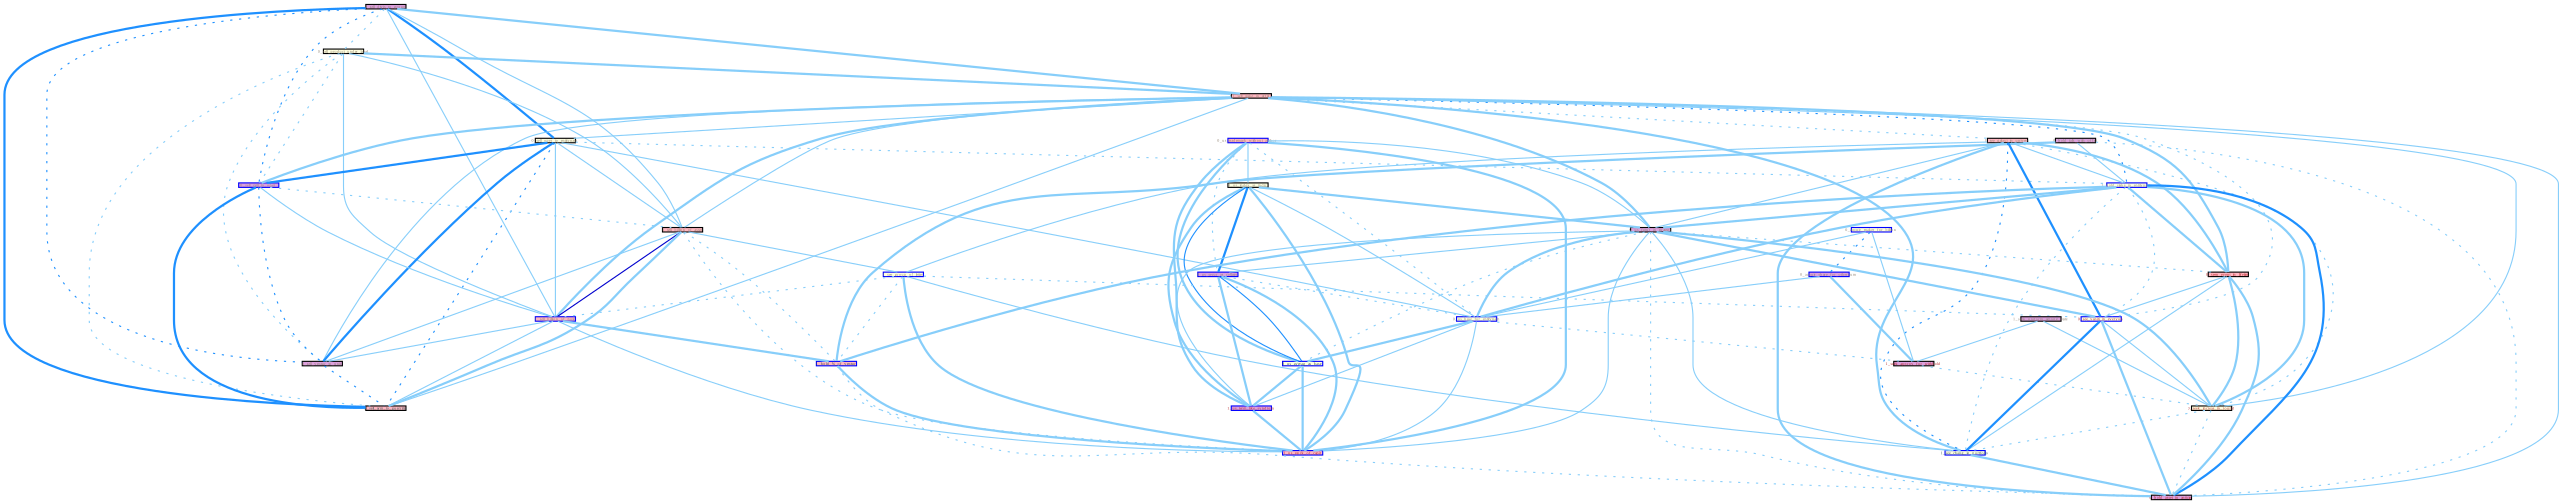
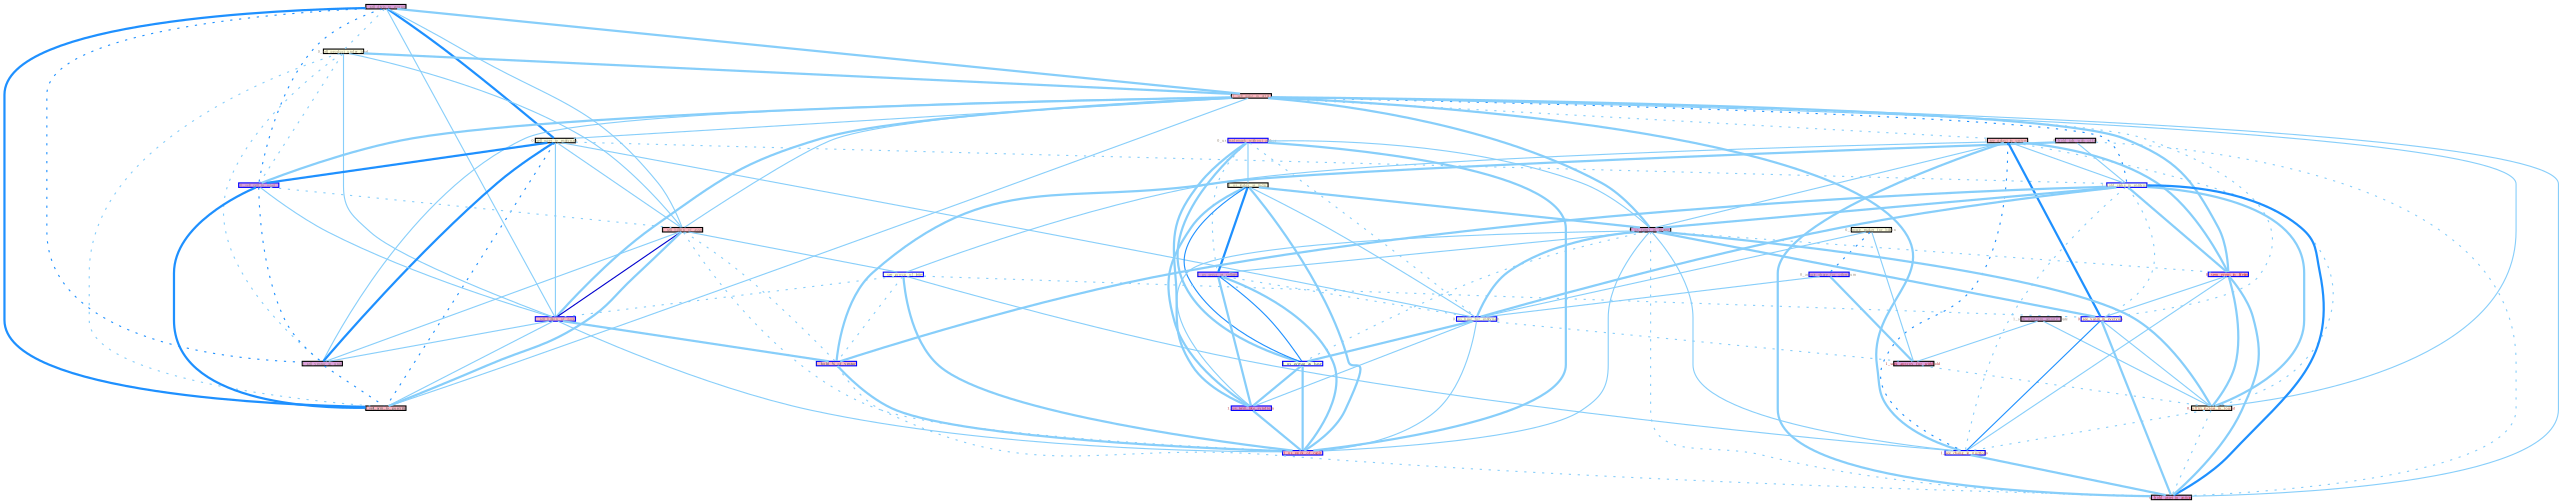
(1871, 230) -> (1871, 230)
(2228, 274) -> (2228, 274)
(2030, 389) -> (2030, 389)
(2212, 408) -> (2212, 408)
(1965, 453) -> (1965, 453)
